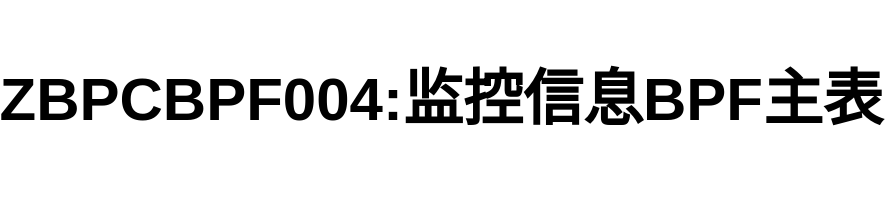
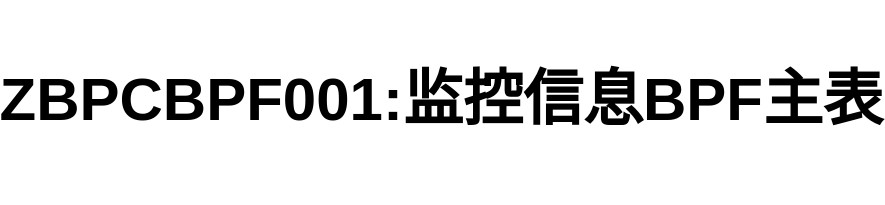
(443, 101) -> (443, 101)
